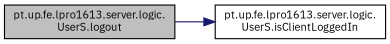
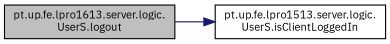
(300, 22) -> (300, 22)
